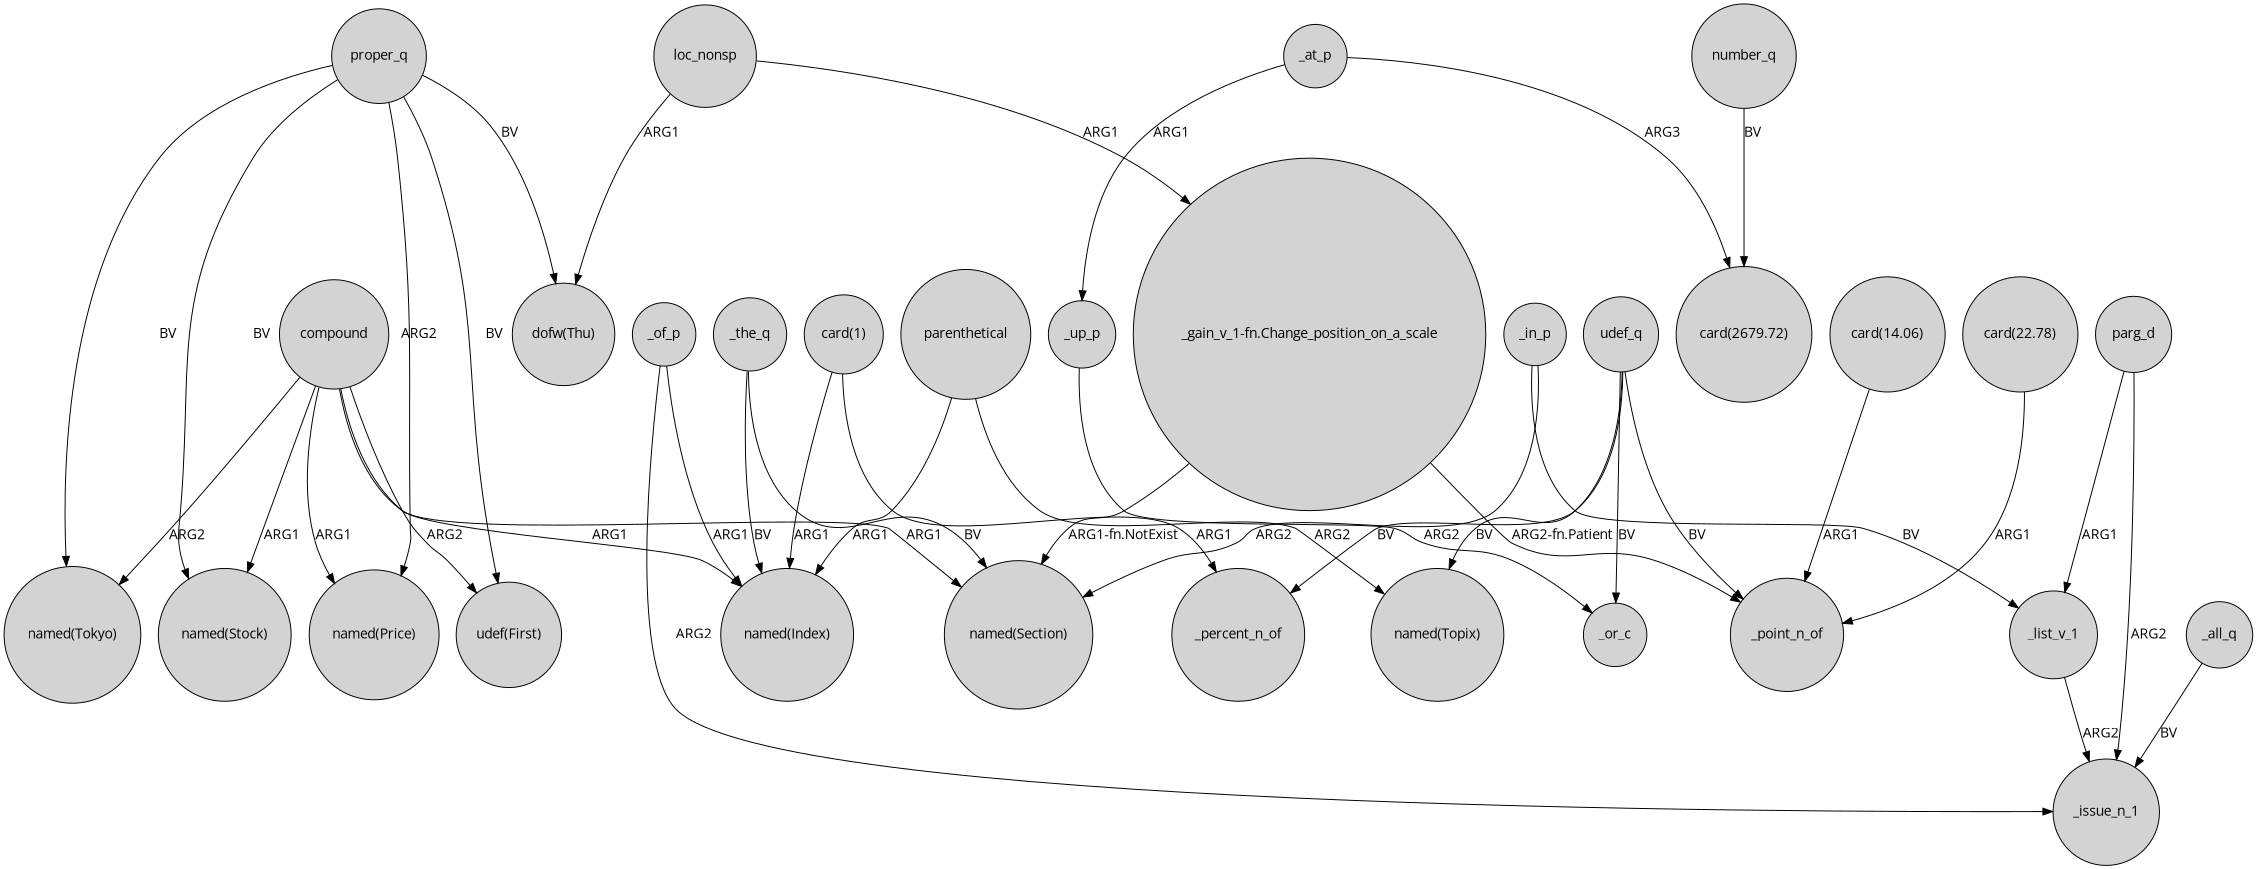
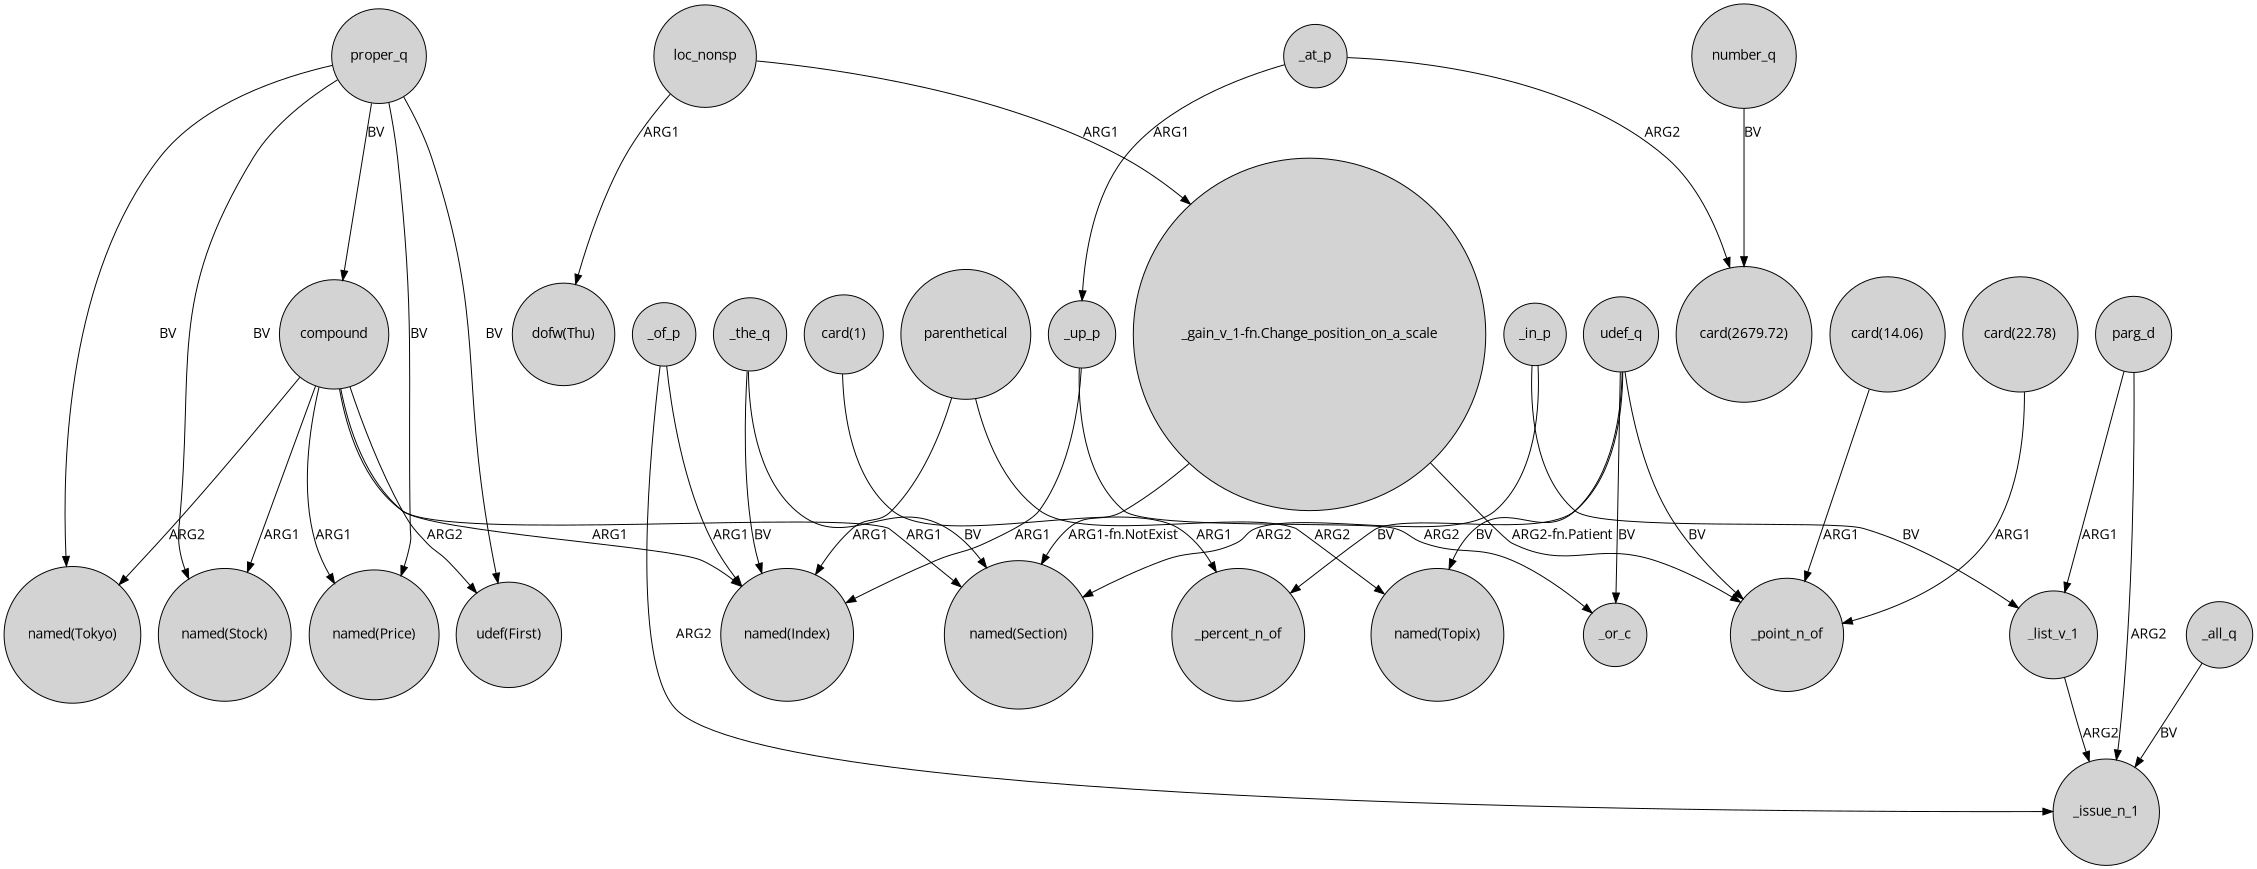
(1662, 133) -> (1662, 133)
(512, 158) -> (358, 187)
(419, 334) -> (419, 334)
(807, 464) -> (1010, 531)
